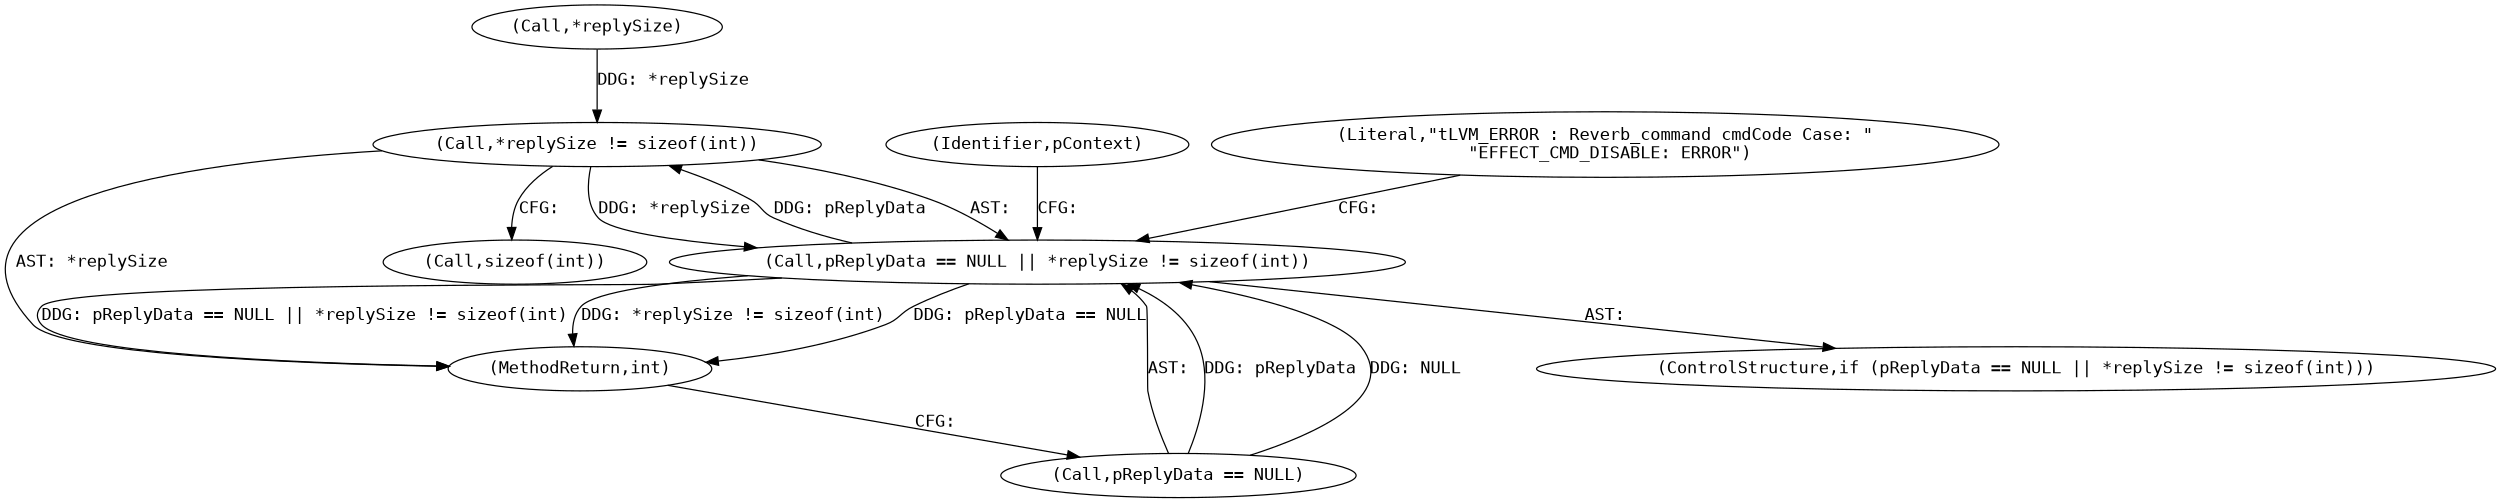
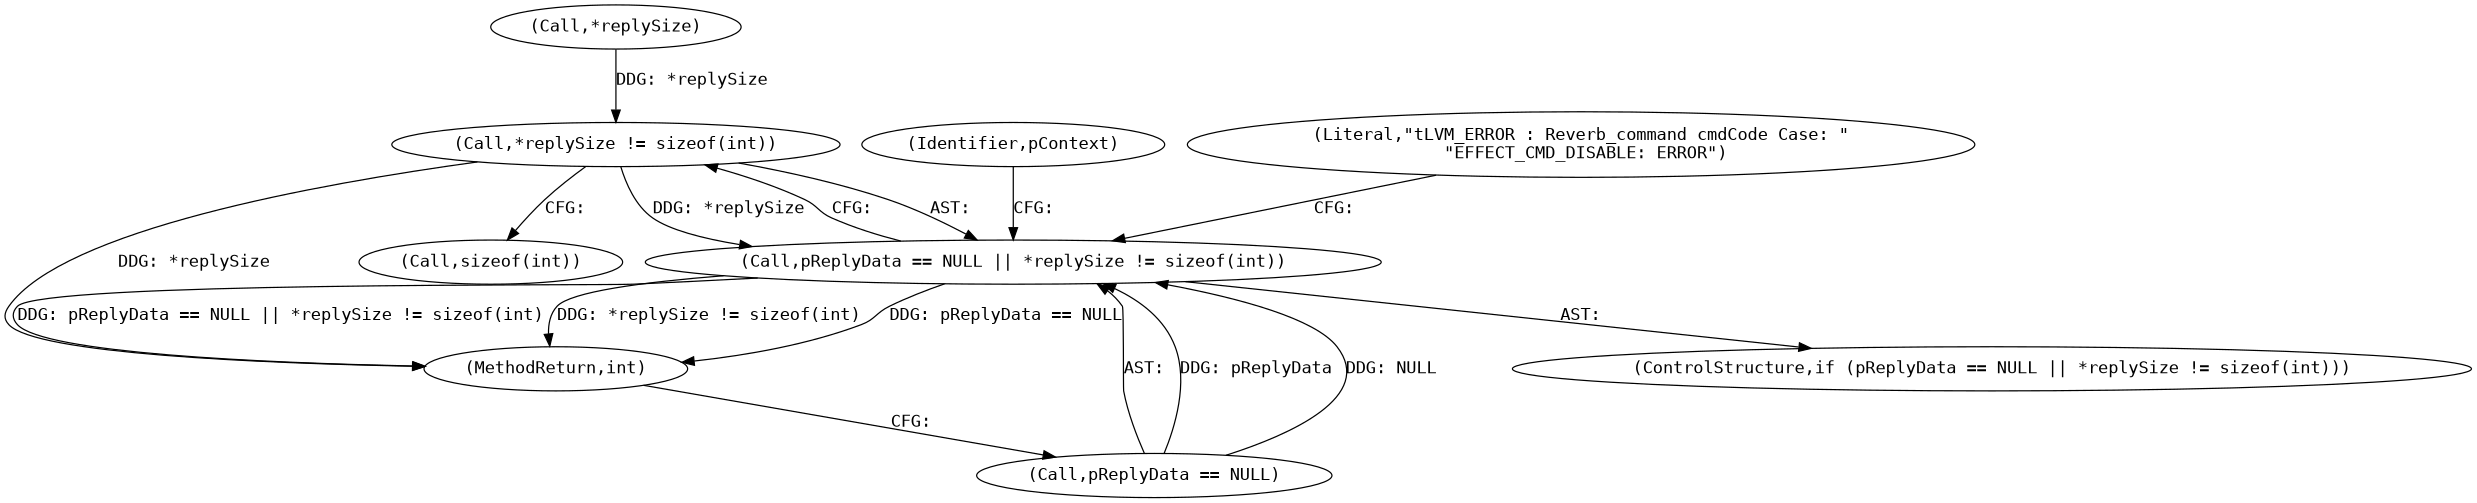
(850, 209) -> (858, 209)
(92, 262) -> (194, 262)
